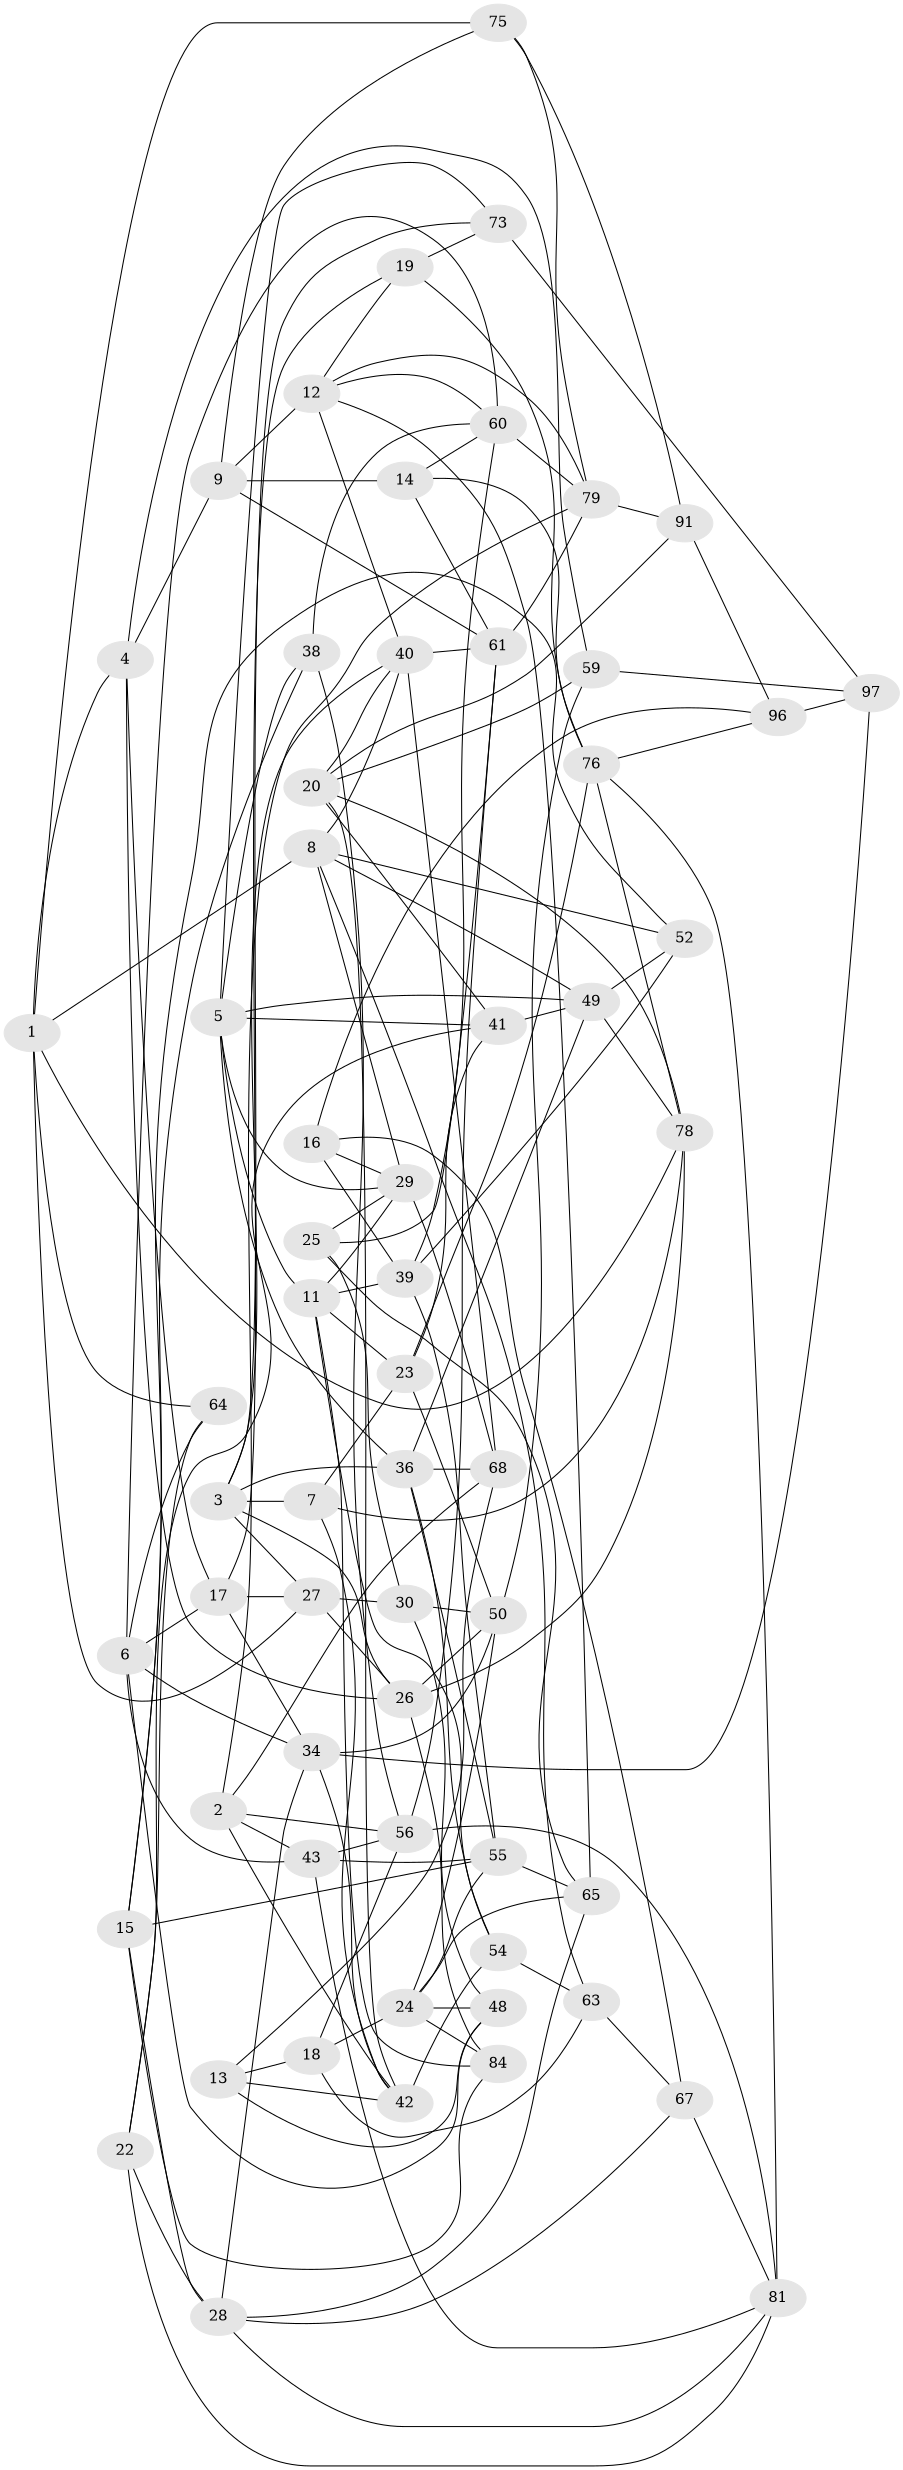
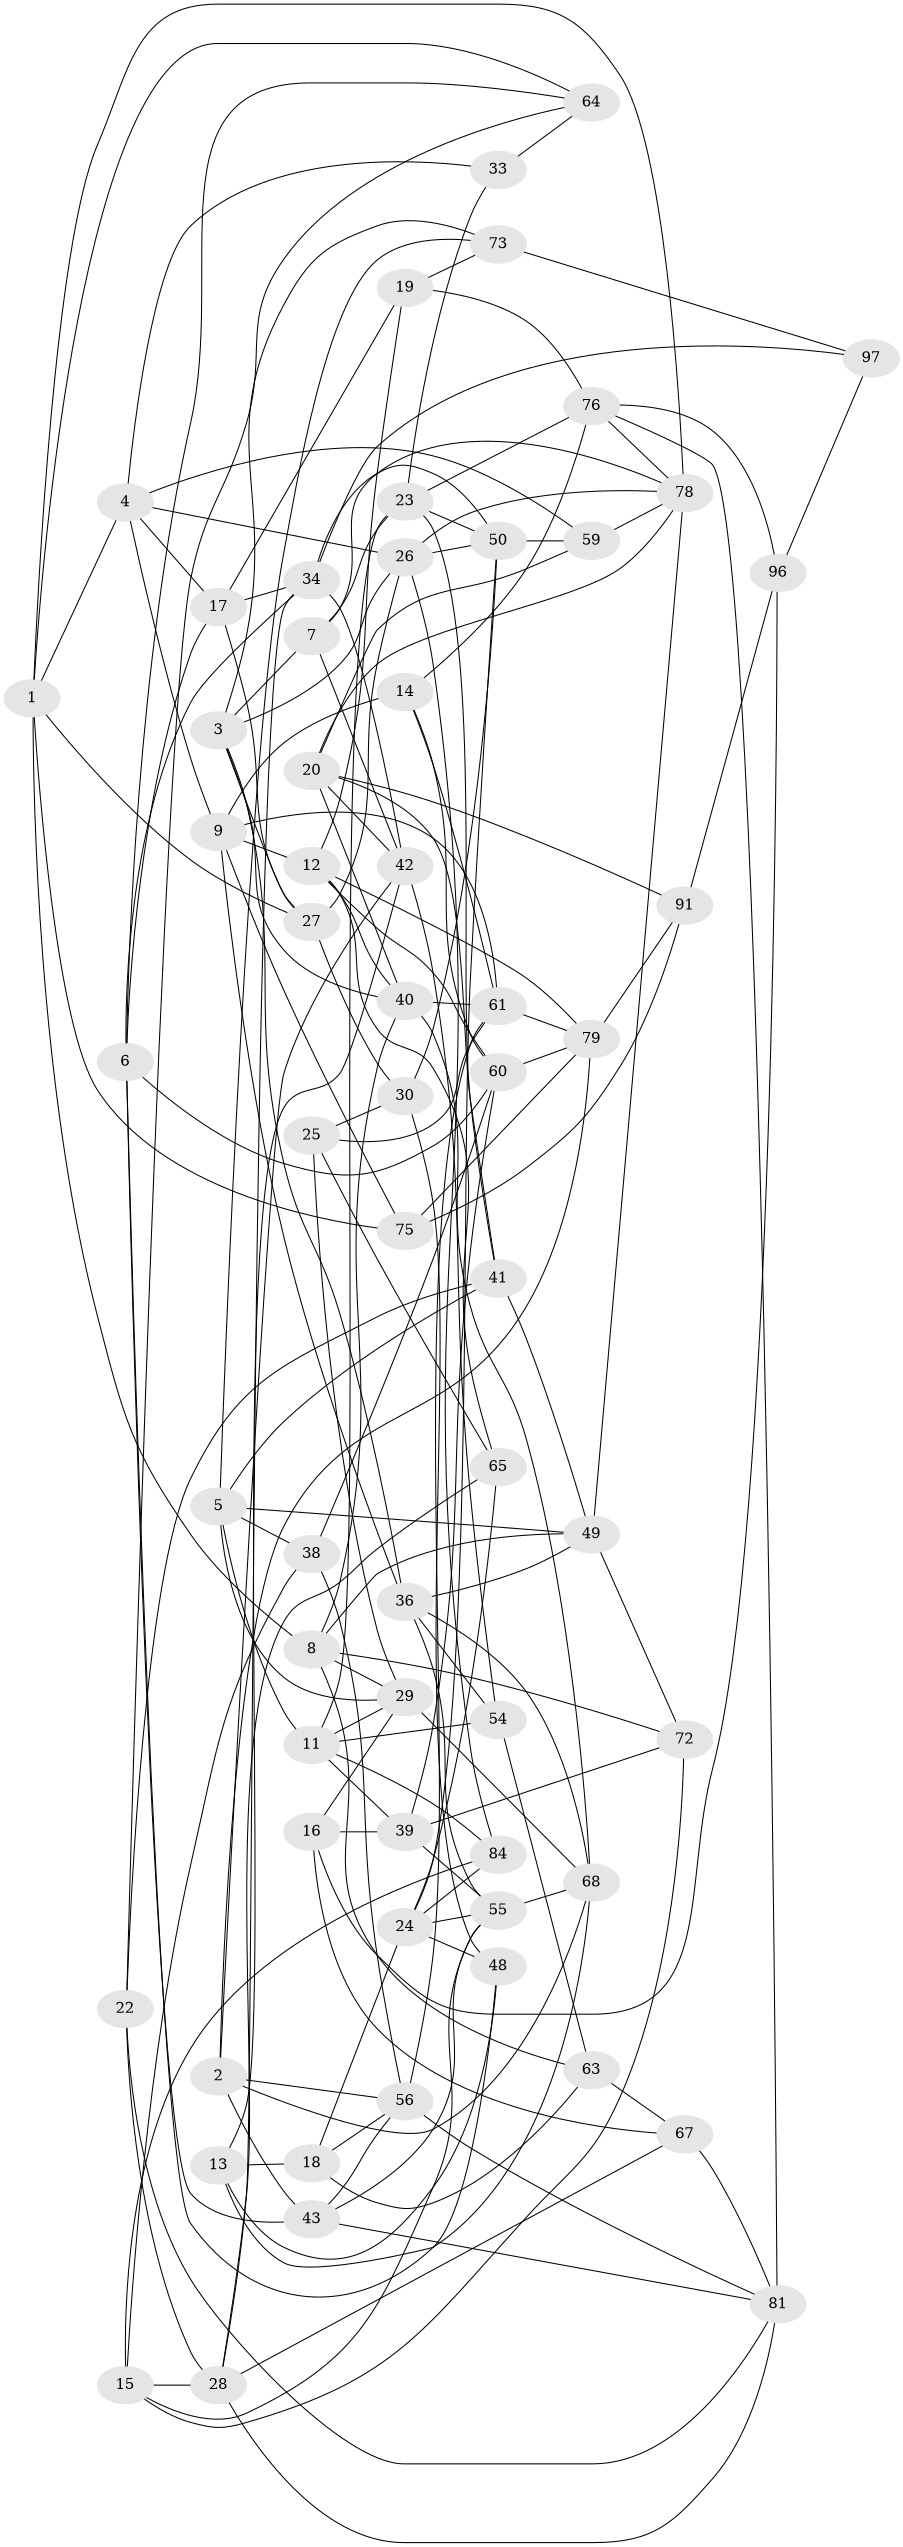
none -> (498, 170)
(732, 681) -> (638, 517)
(685, 939) -> (685, 1740)
(276, 1308) -> (281, 1224)
(545, 1876) -> (539, 1898)
